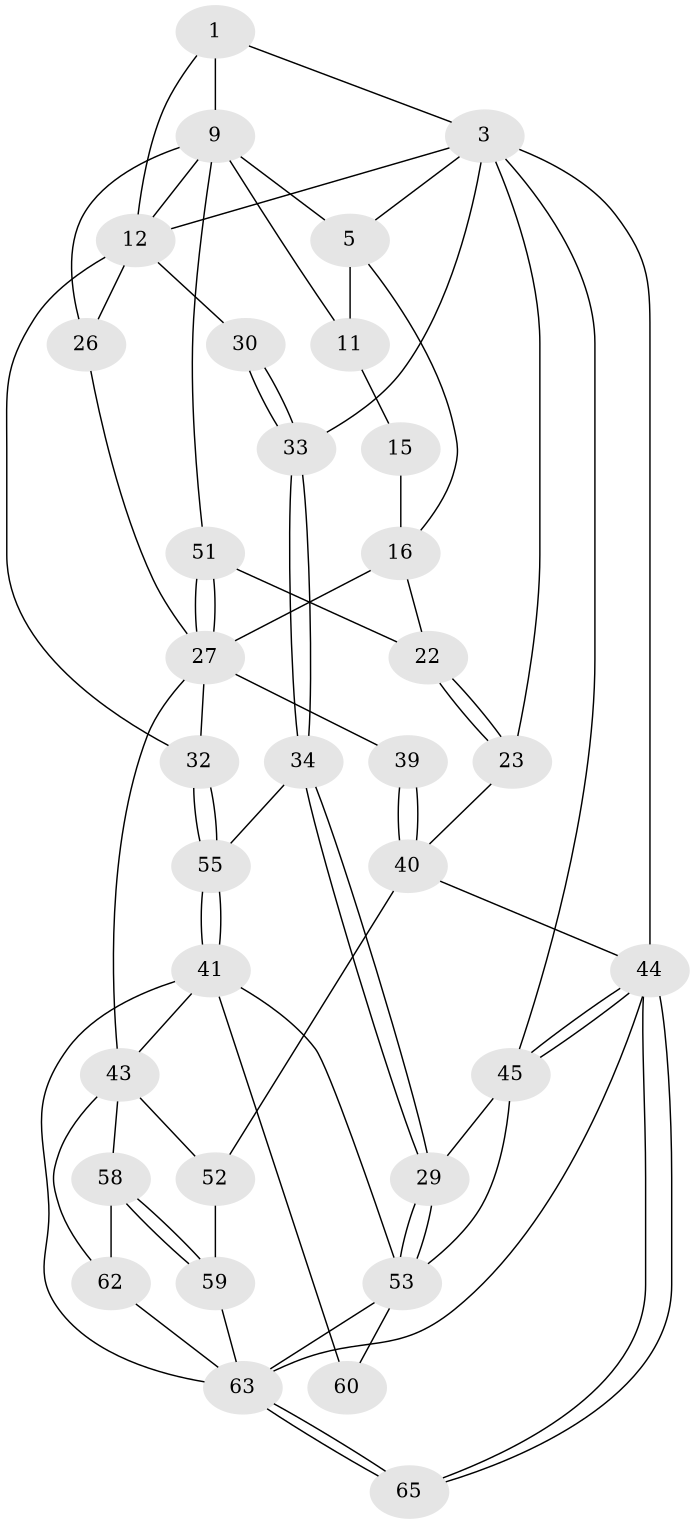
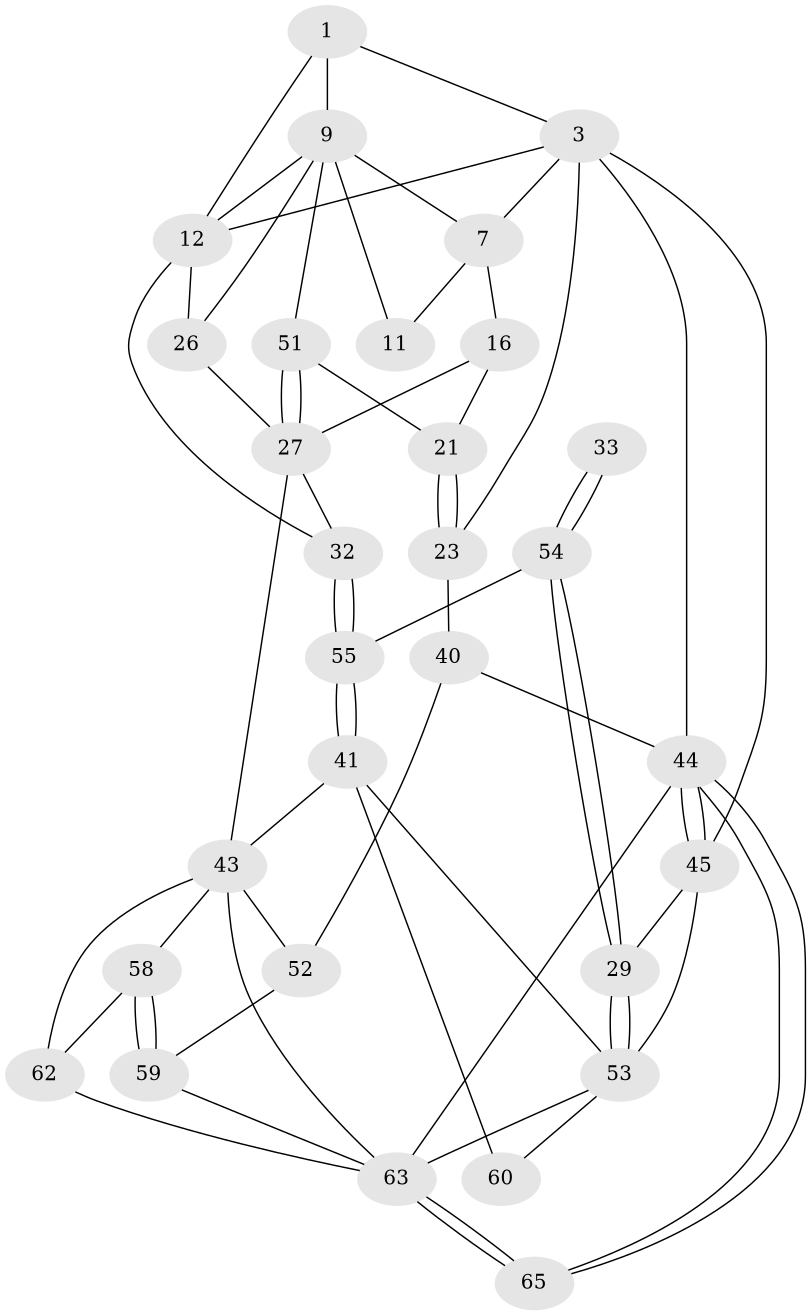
(350, 240) -> (484, 240)
(434, 316) -> none
(246, 345) -> none
(401, 449) -> none
(428, 658) -> (448, 449)
(304, 762) -> (552, 553)
(408, 762) -> none
(49, 1211) -> (273, 1039)
